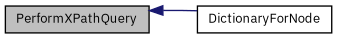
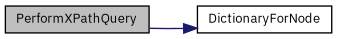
(180, 10) -> (166, 29)
